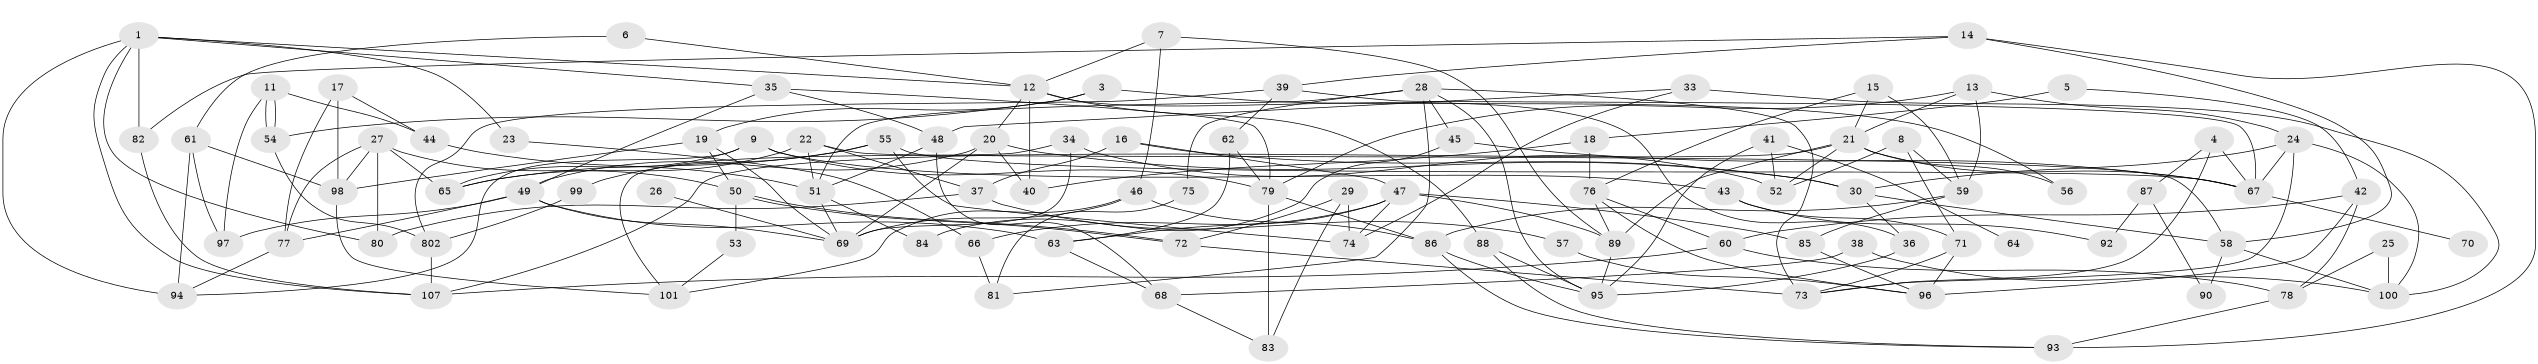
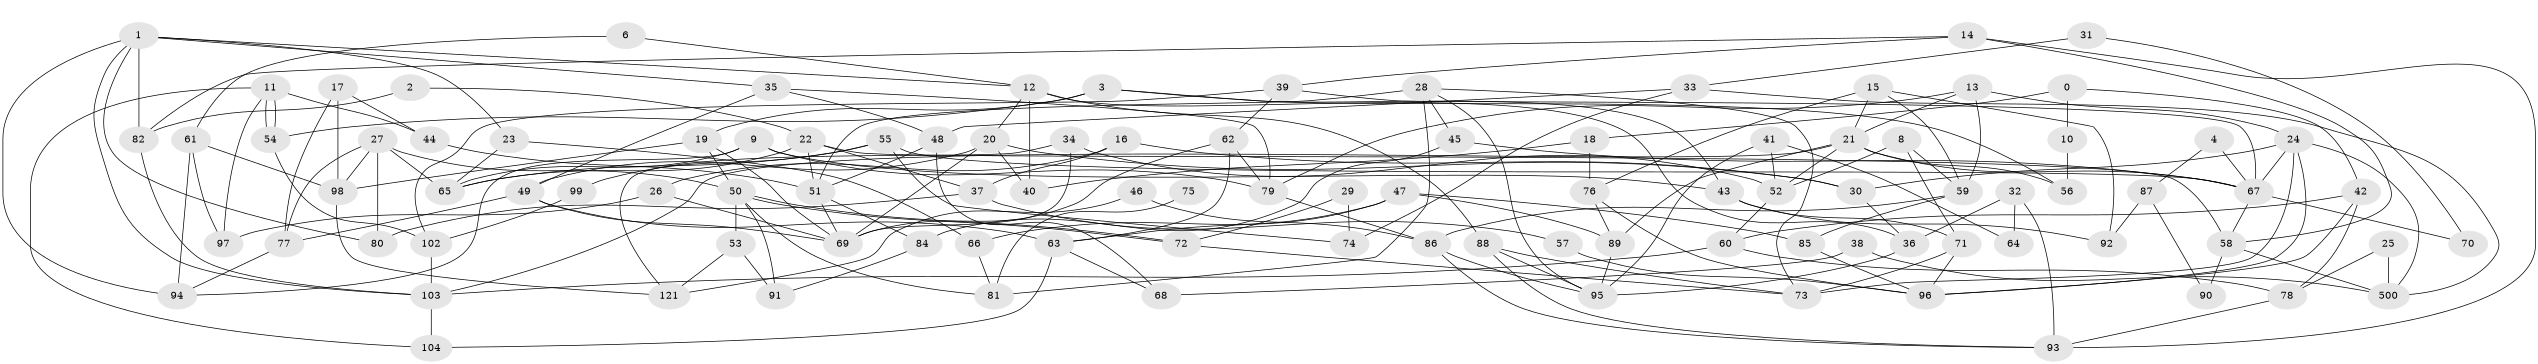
(1161, 36) -> none
none -> (2087, 36)
none -> (410, 88)
(2067, 88) -> (2067, 88)
none -> (1432, 101)
none -> (2047, 118)
(1211, 123) -> none
none -> (2067, 140)
(1263, 162) -> (999, 169)
none -> (480, 163)
none -> (2015, 192)
(373, 215) -> (449, 215)
(1376, 217) -> none
(990, 218) -> (1076, 203)
(2049, 220) -> (2240, 218)
(1673, 224) -> (1753, 216)
(431, 244) -> (431, 244)
none -> (2279, 255)
none -> (828, 262)
(2110, 266) -> (1663, 277)
(431, 296) -> (431, 296)
(669, 296) -> (669, 296)
none -> (776, 296)
(2389, 296) -> (2389, 296)
none -> (431, 348)
(1268, 348) -> none
